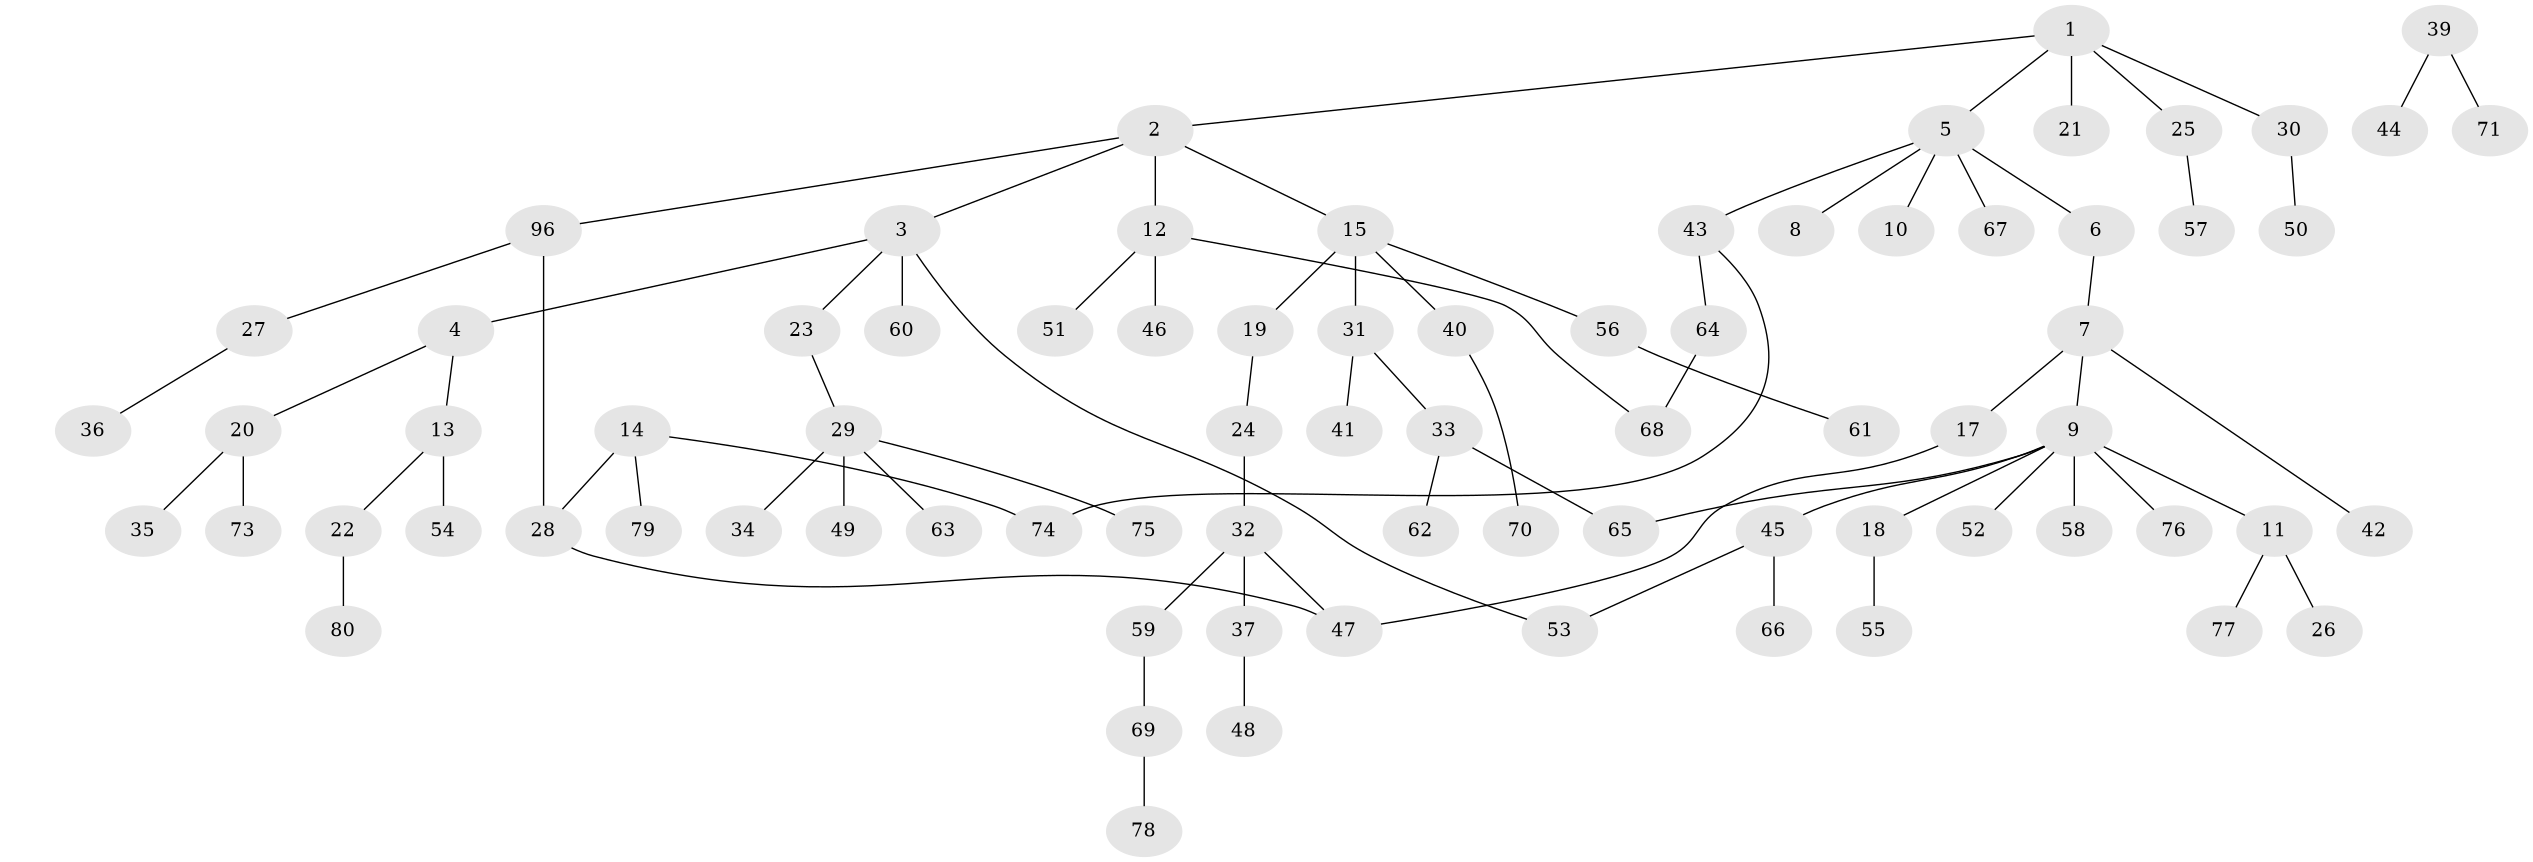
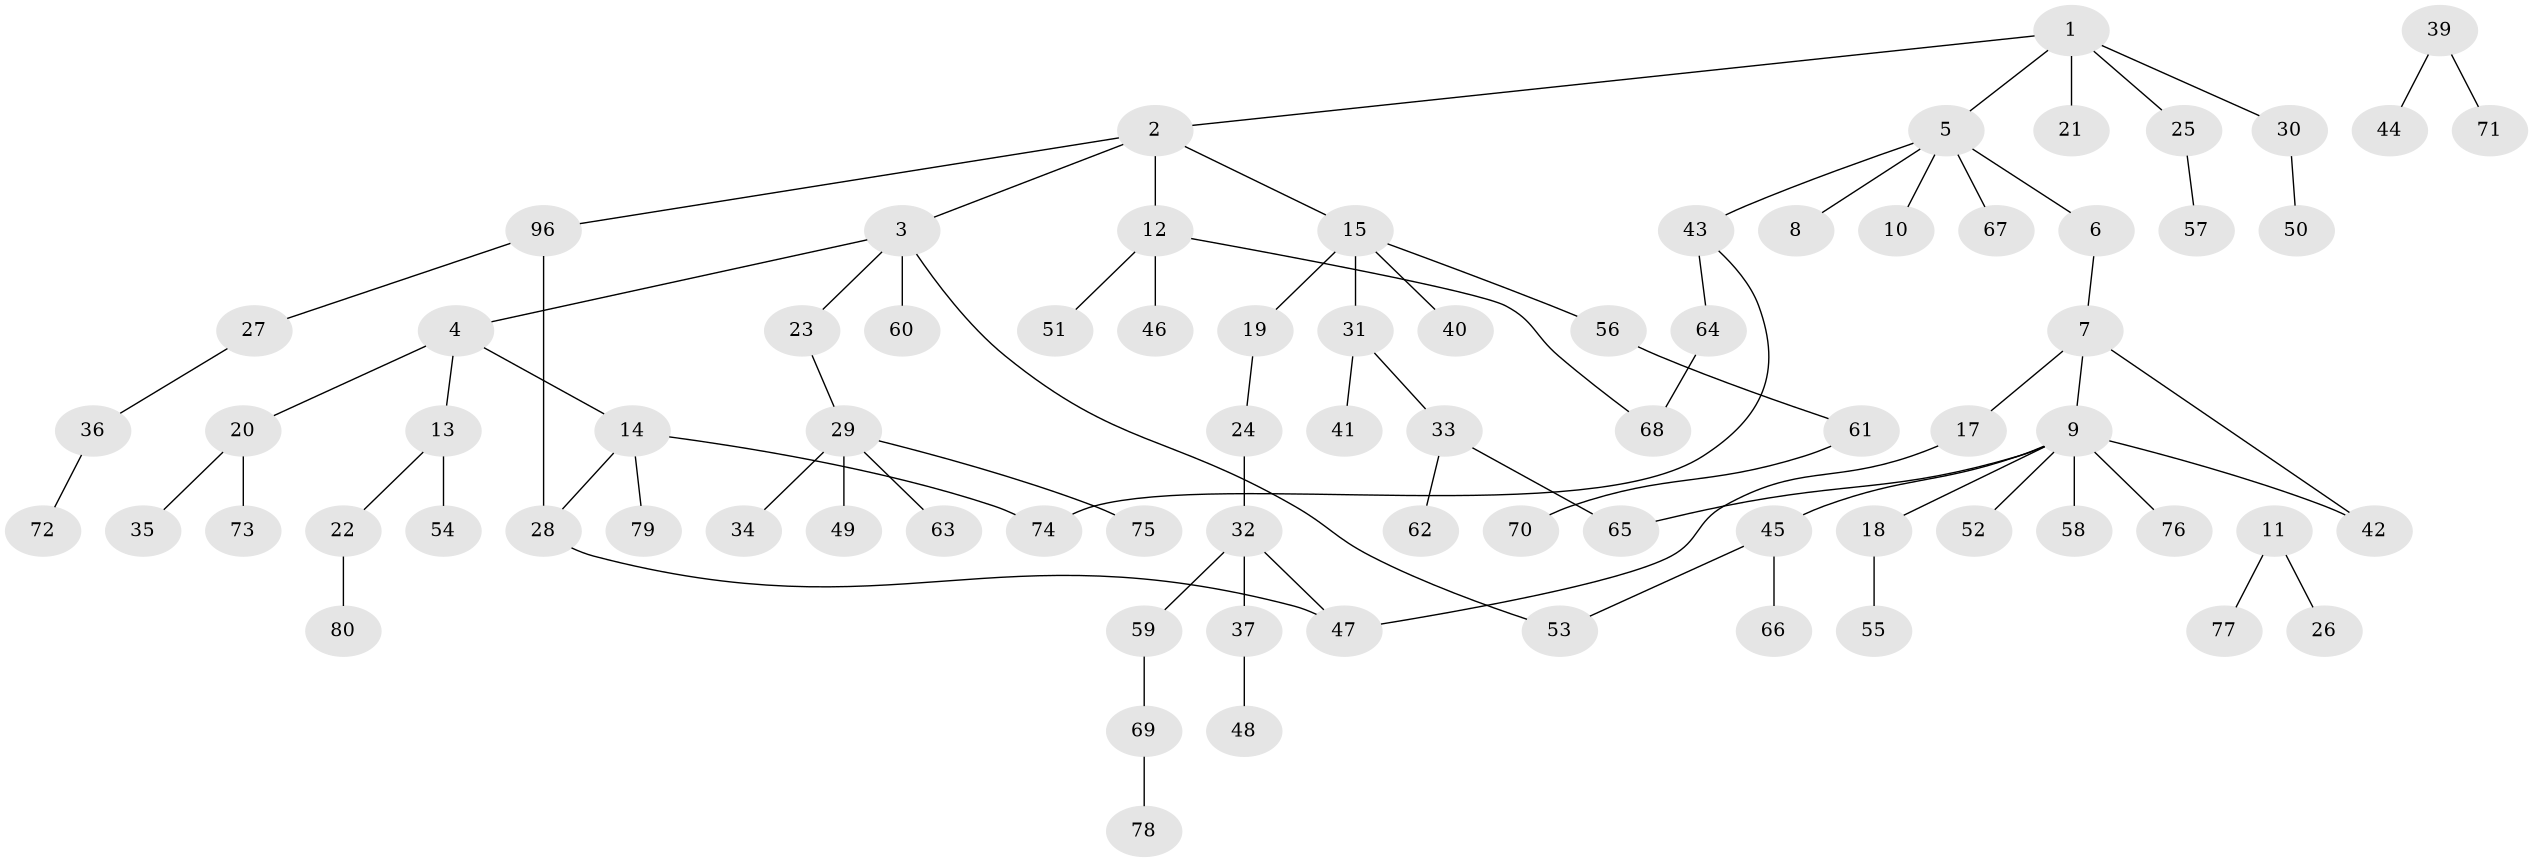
none -> (535, 376)
(1502, 428) -> (1690, 480)
(2174, 481) -> (2229, 474)
none -> (43, 531)
